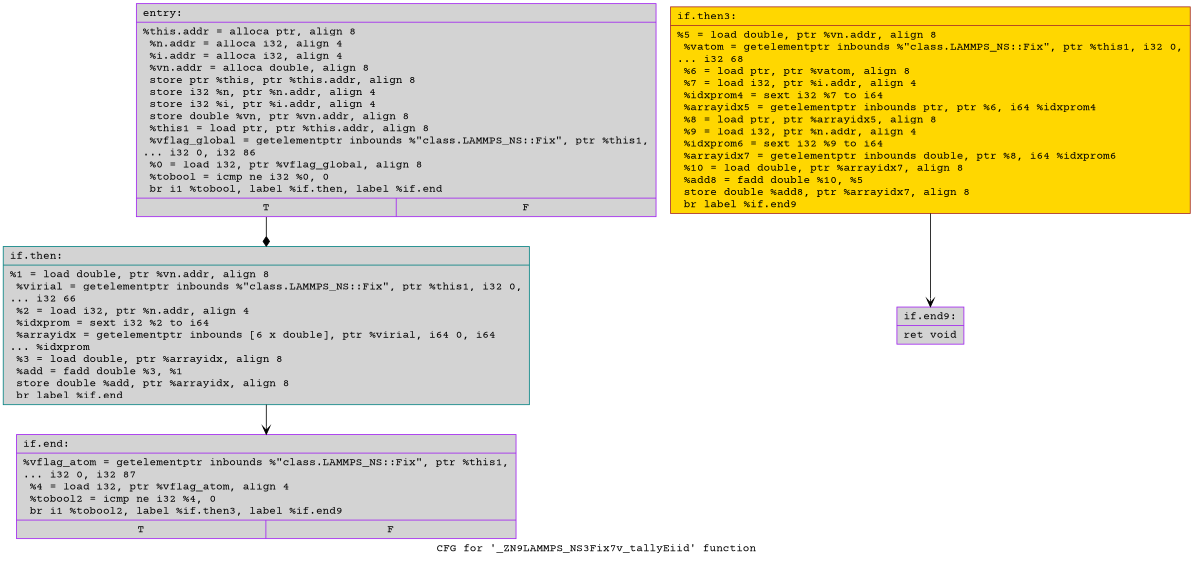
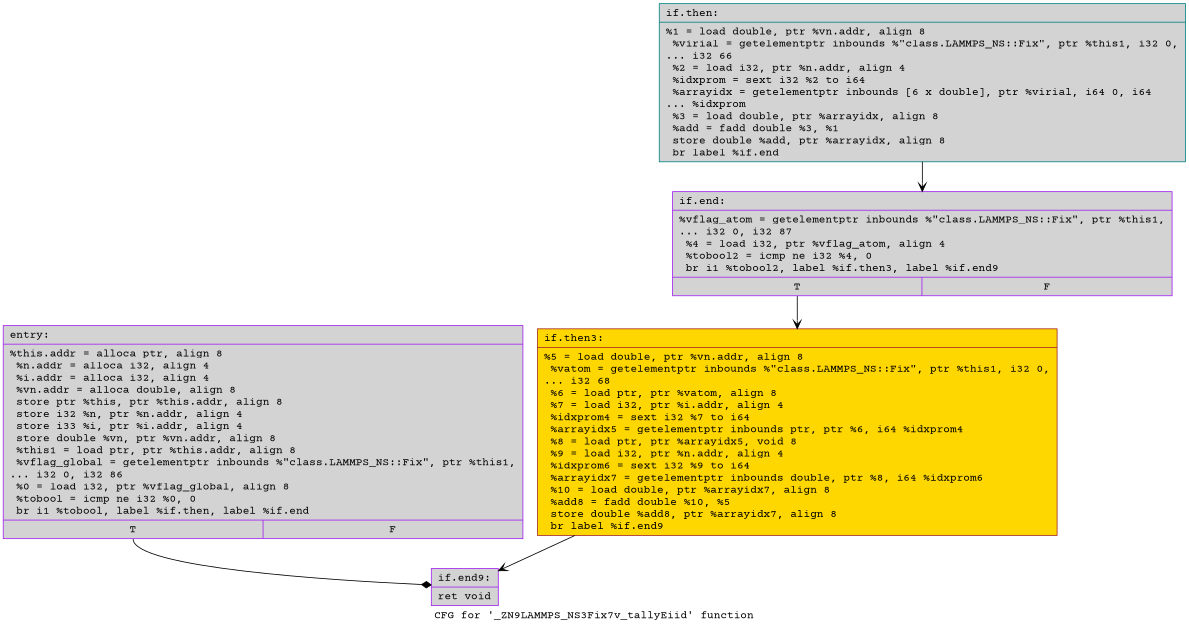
(259, 104) -> (126, 426)
(807, 119) -> (671, 441)
(266, 227) -> (274, 574)
none -> (797, 308)
